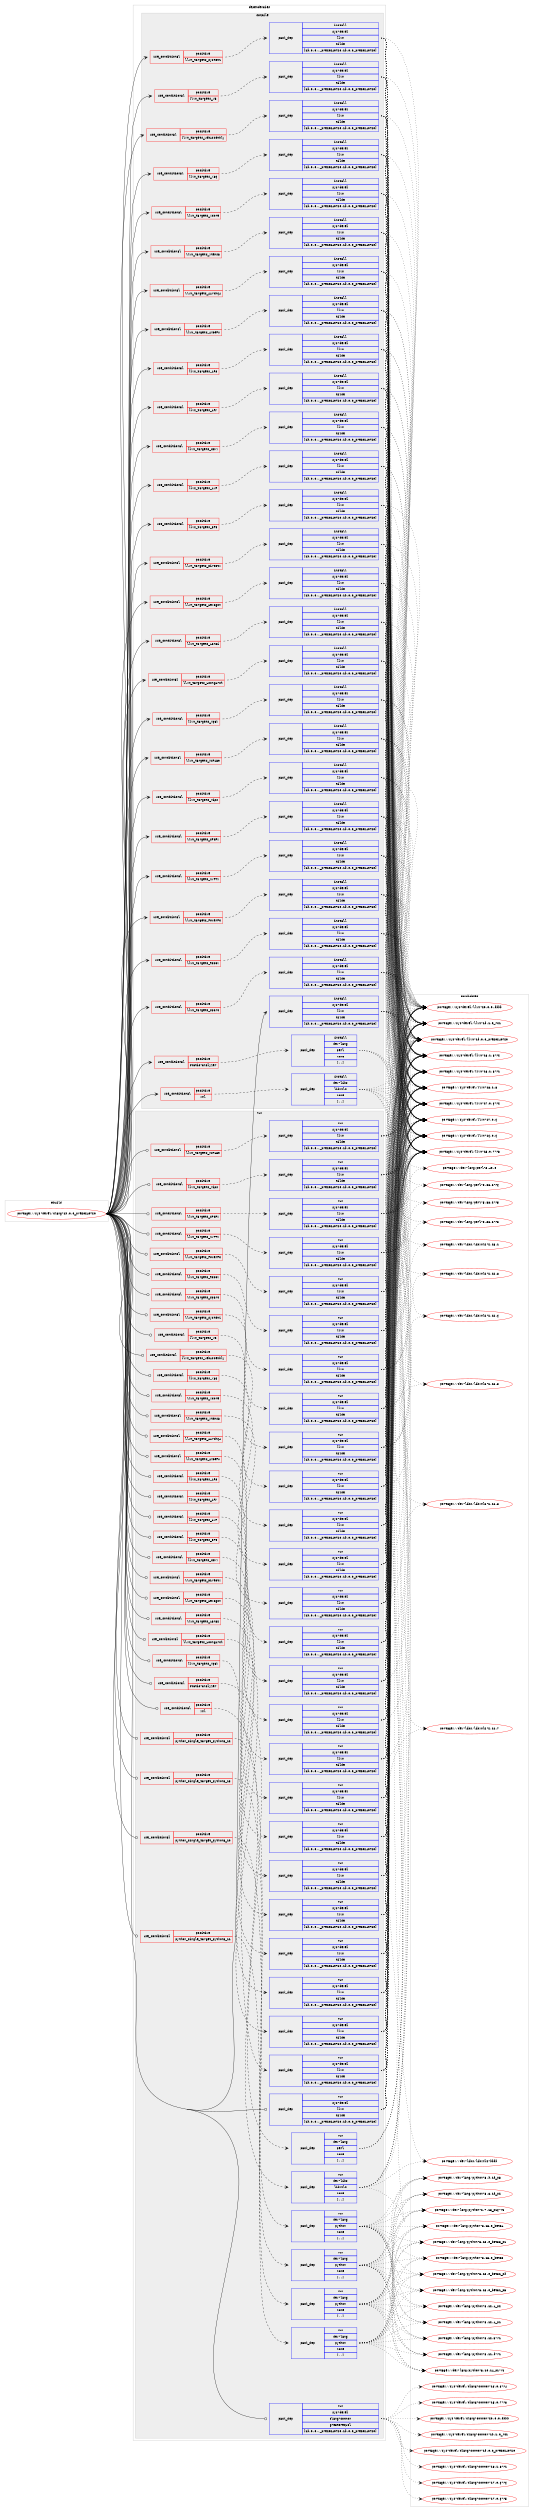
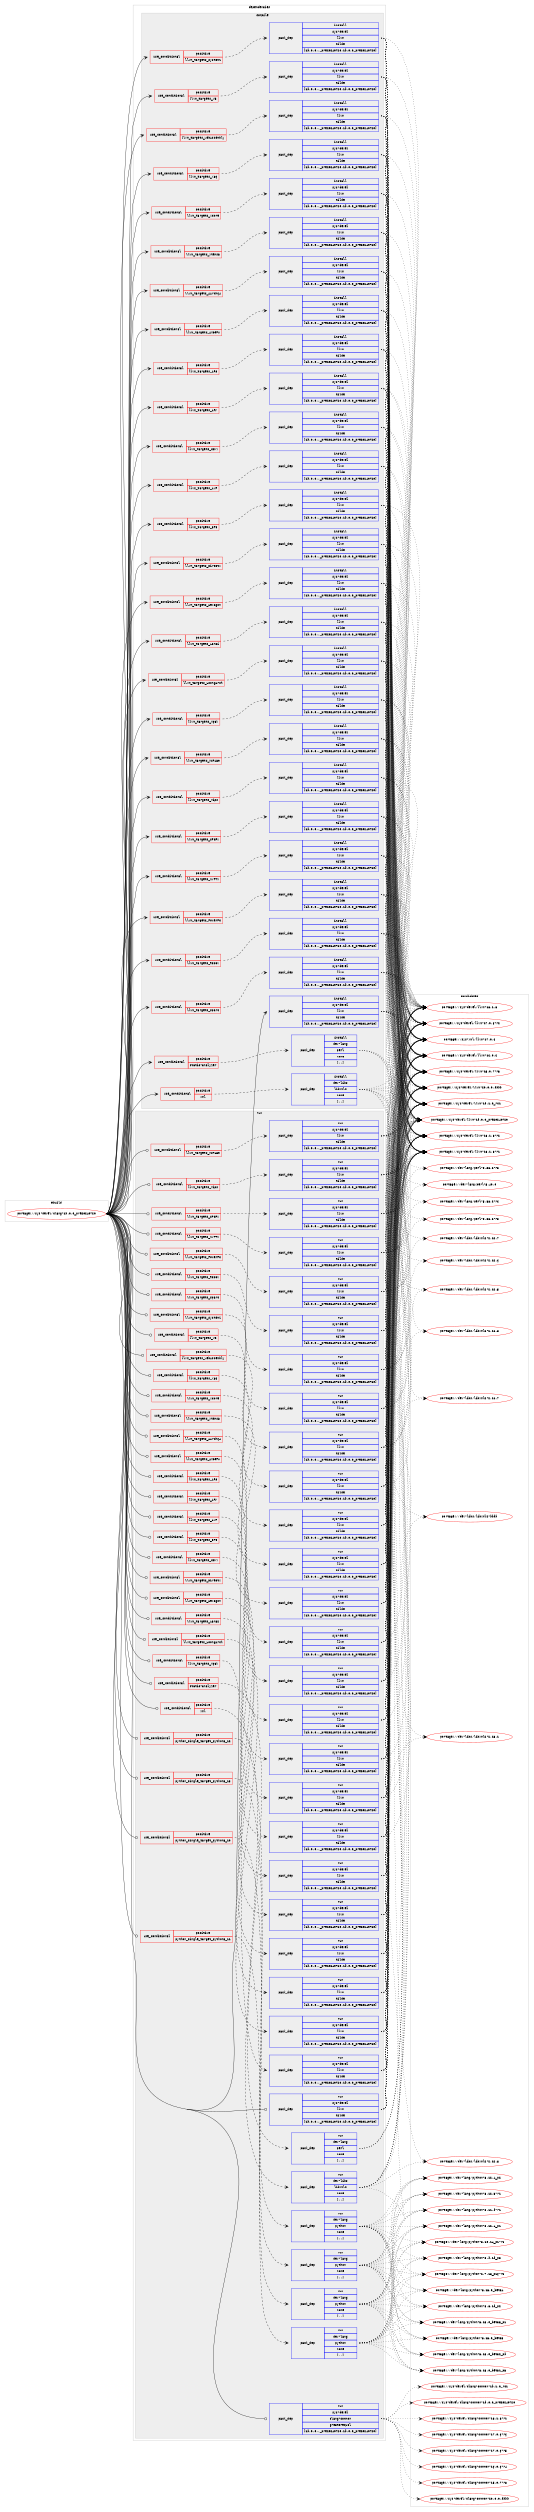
(470, 1120) -> (470, 1040)
none -> (470, 1239)
